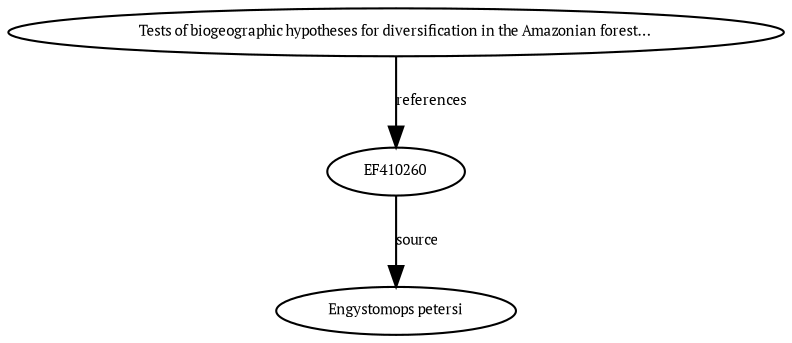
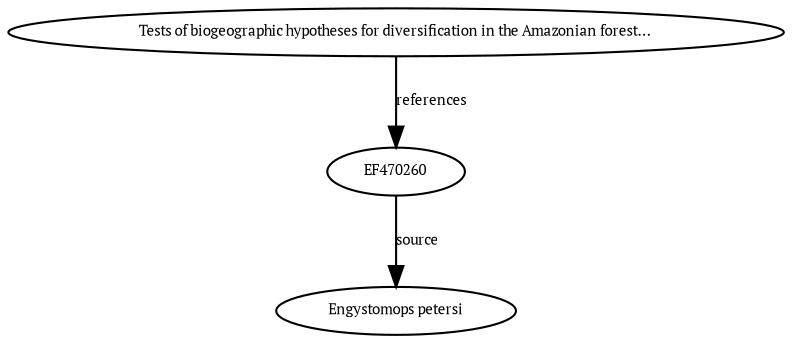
(396, 172) -> (396, 172)
